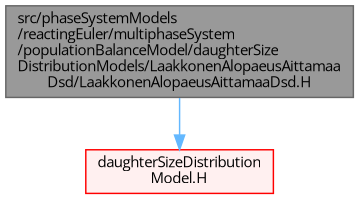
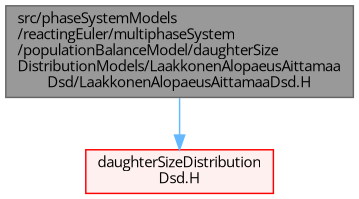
(180, 172) -> (180, 172)
